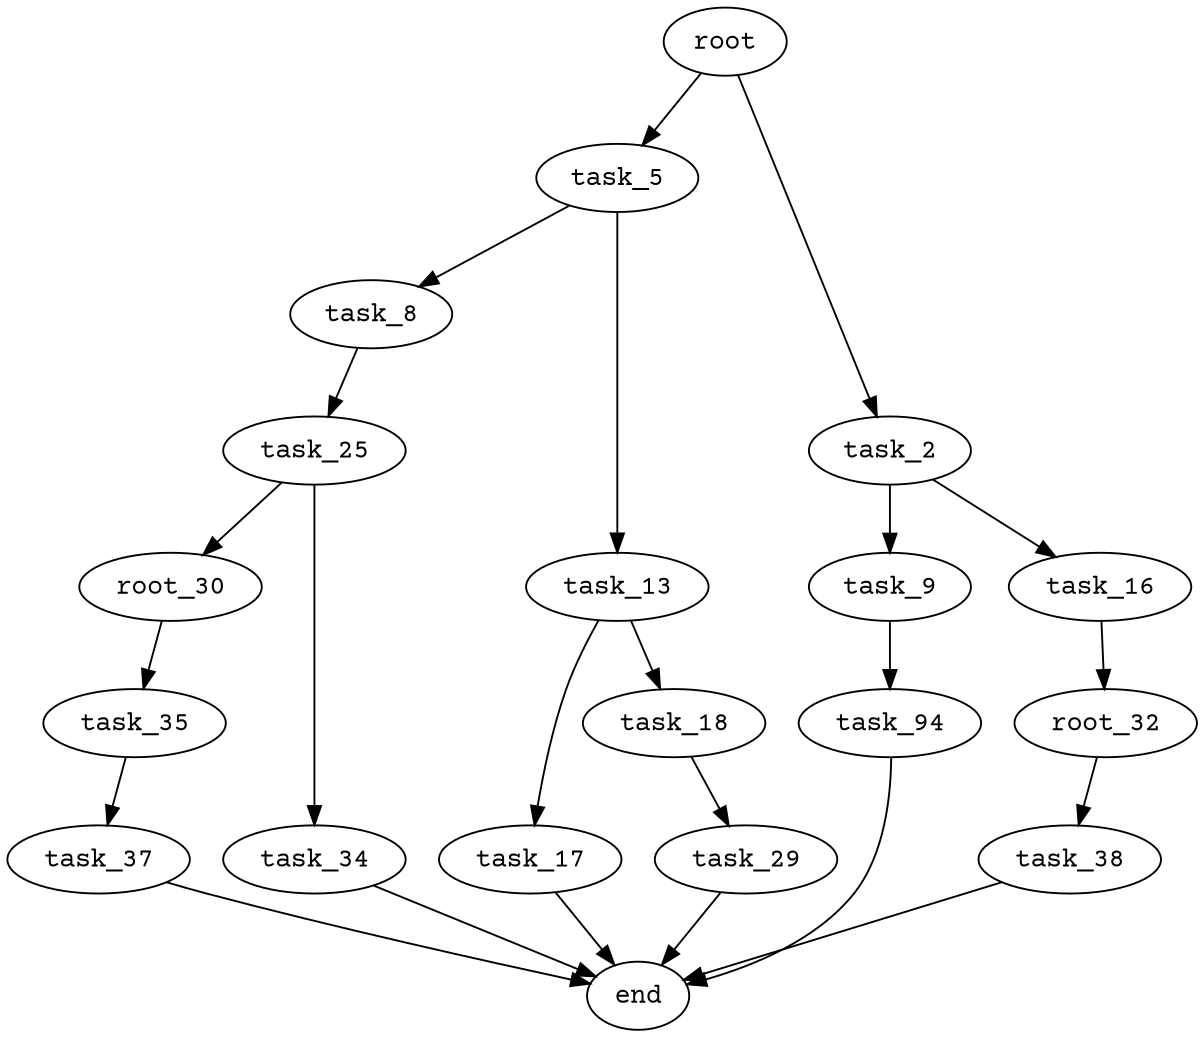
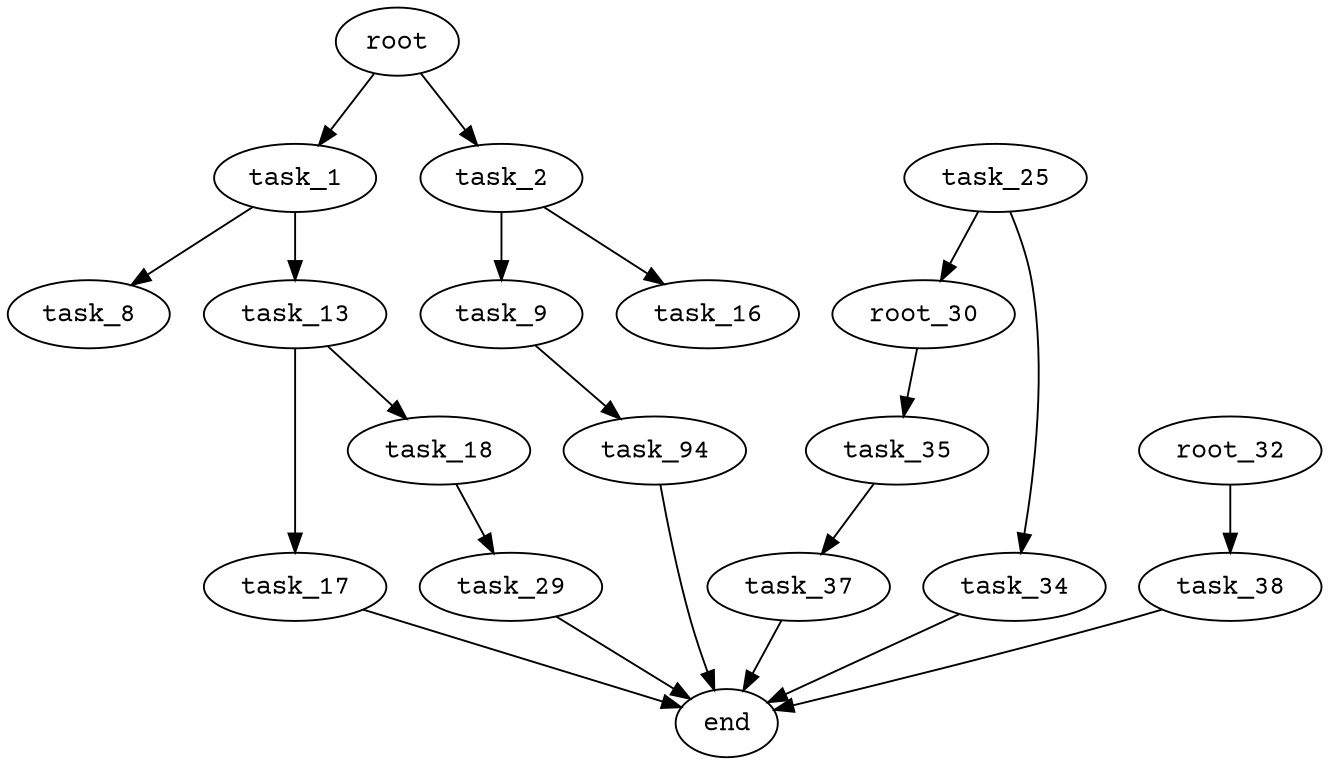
(617, 178) -> (295, 178)
(347, 373) -> none
(1102, 646) -> none
